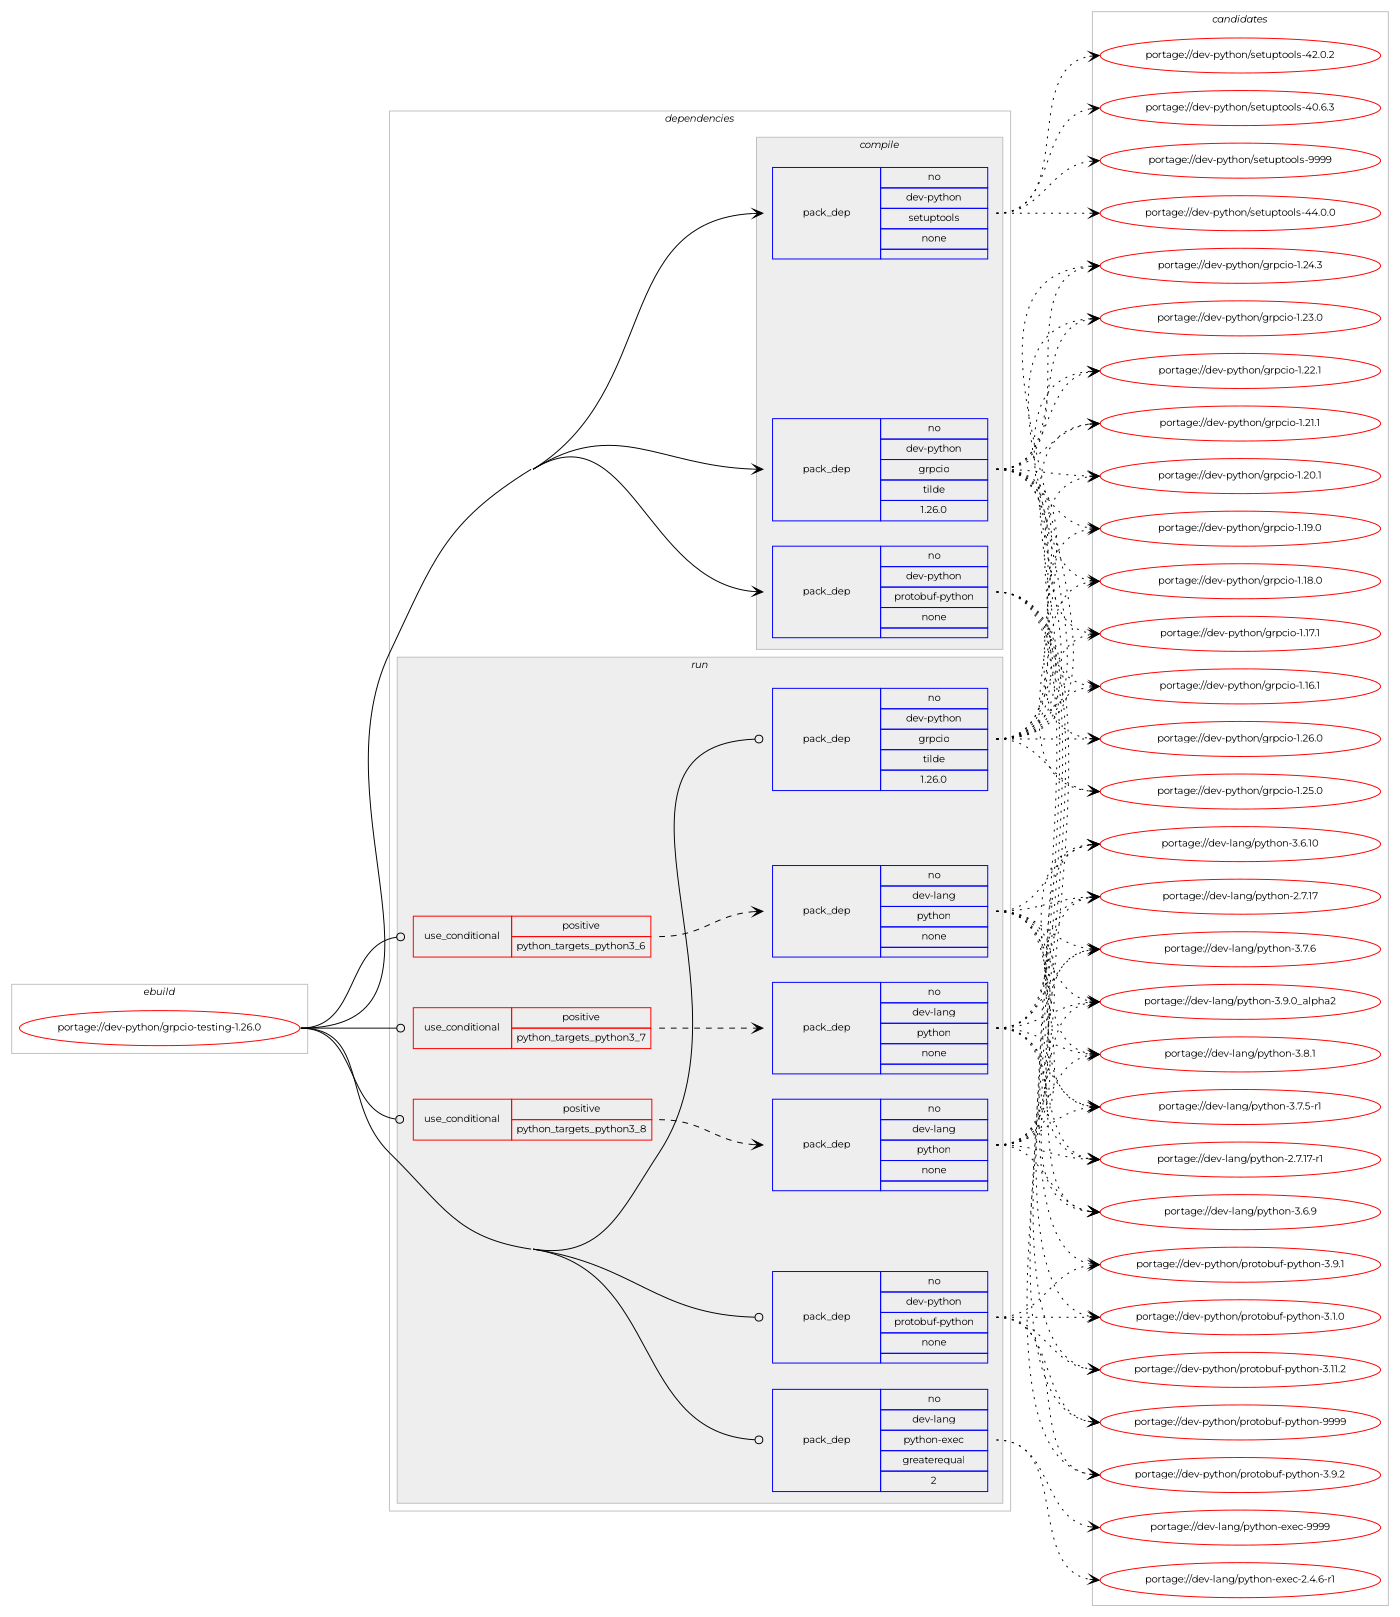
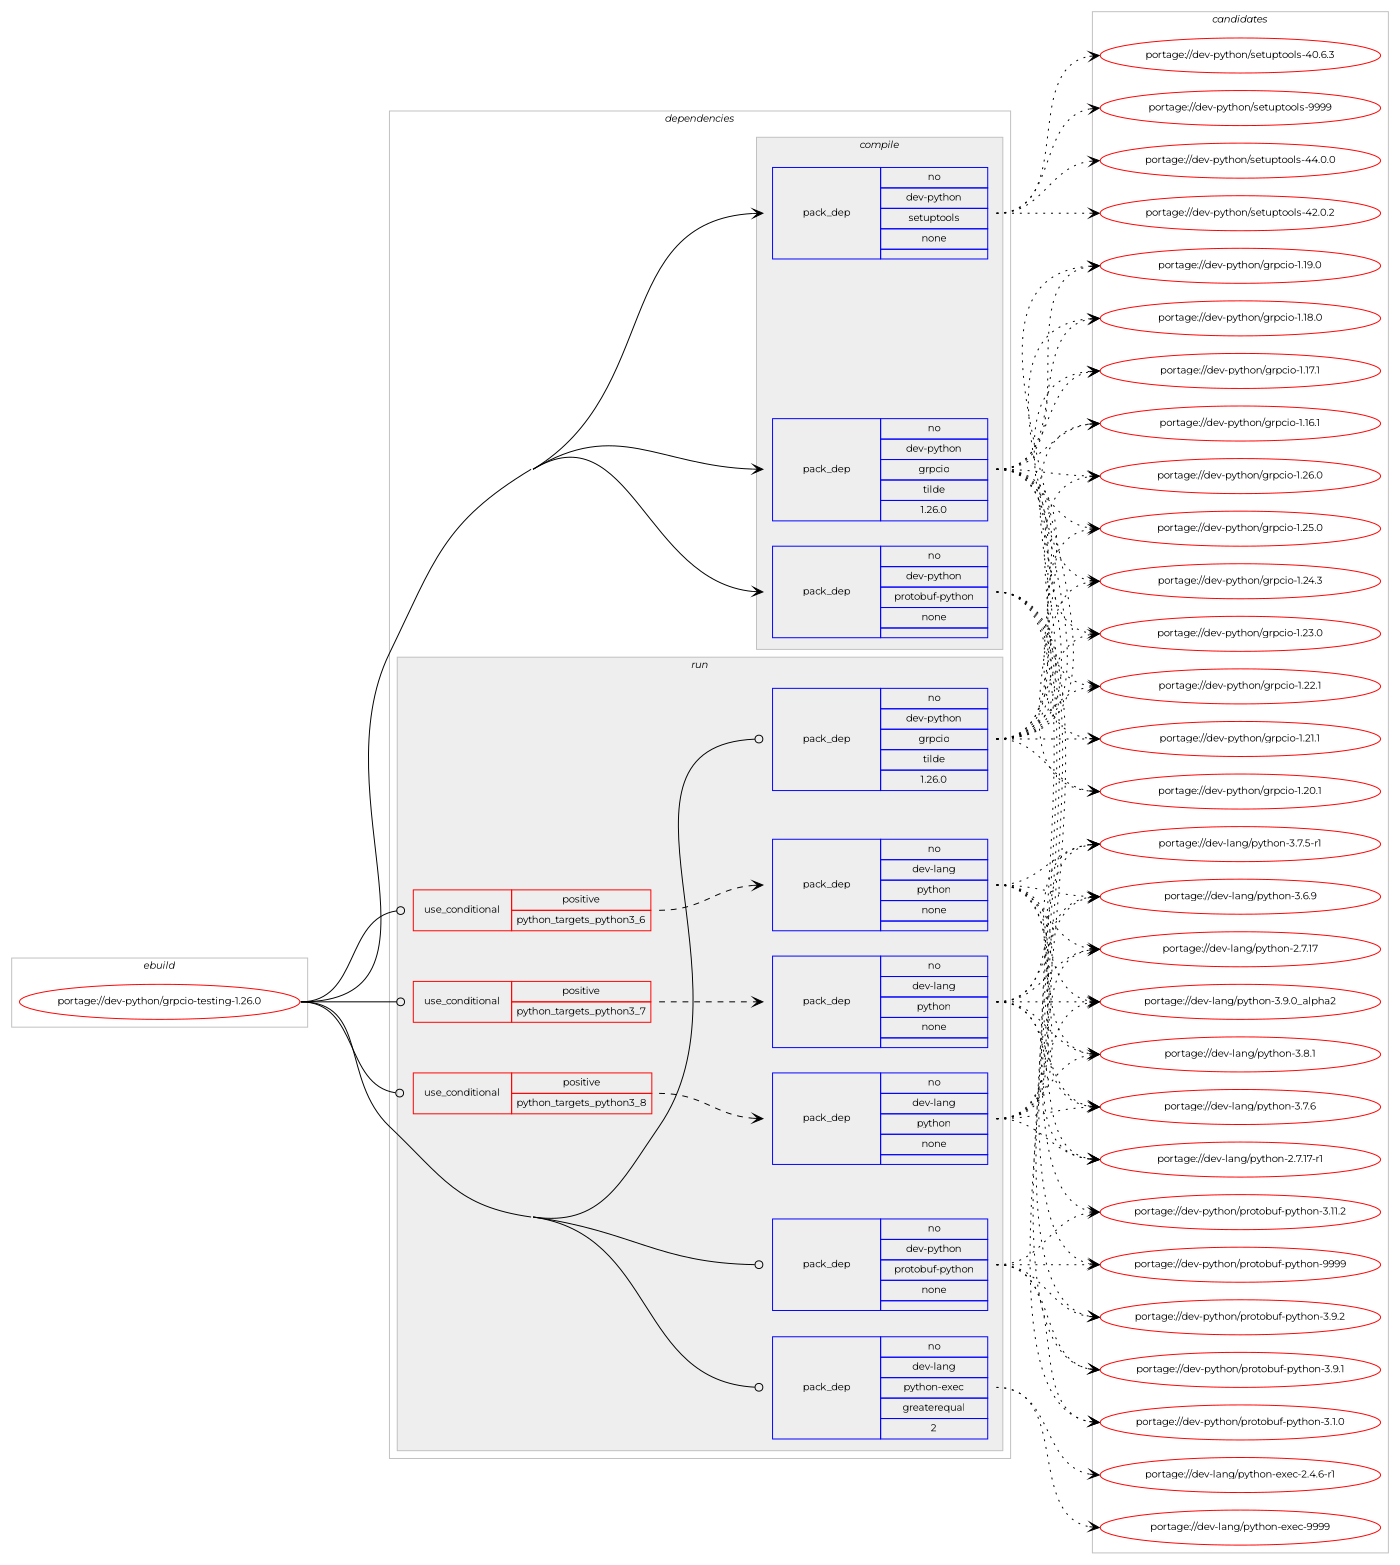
(1240, 844) -> none
